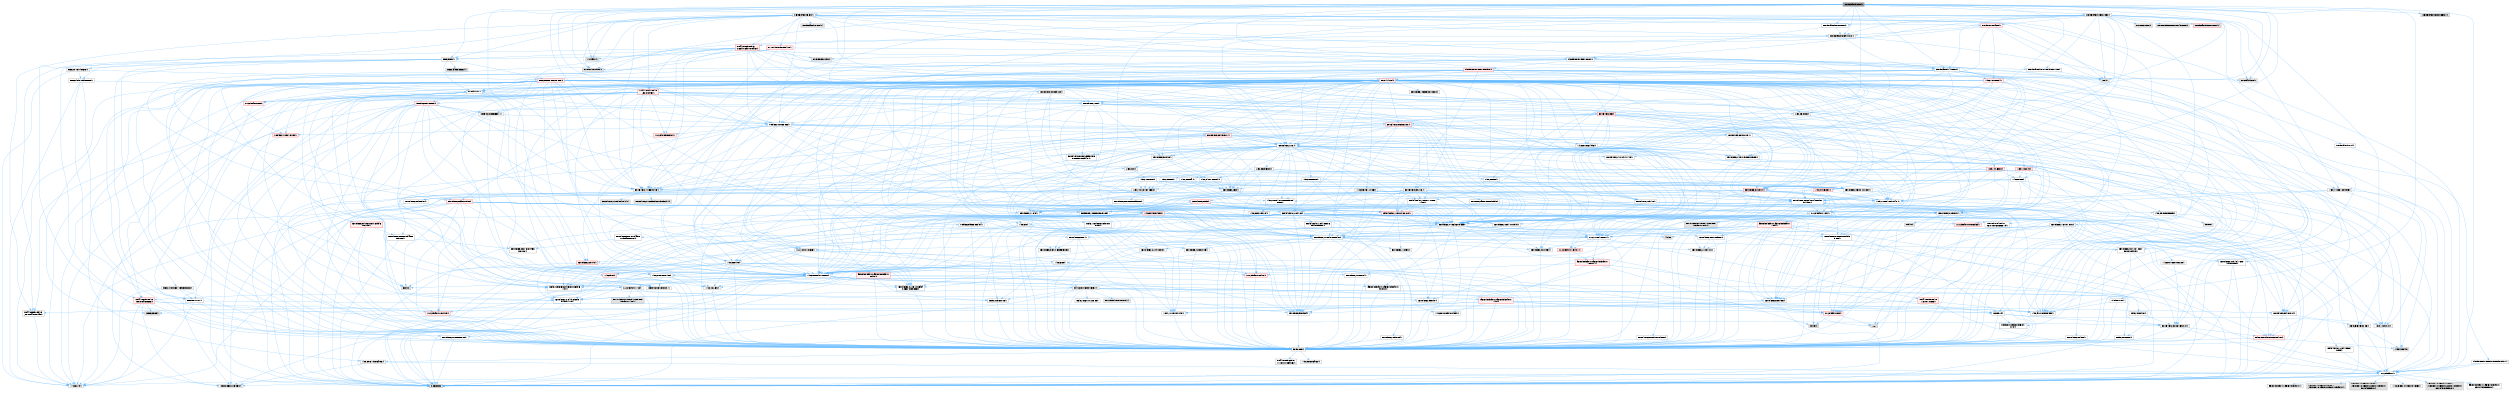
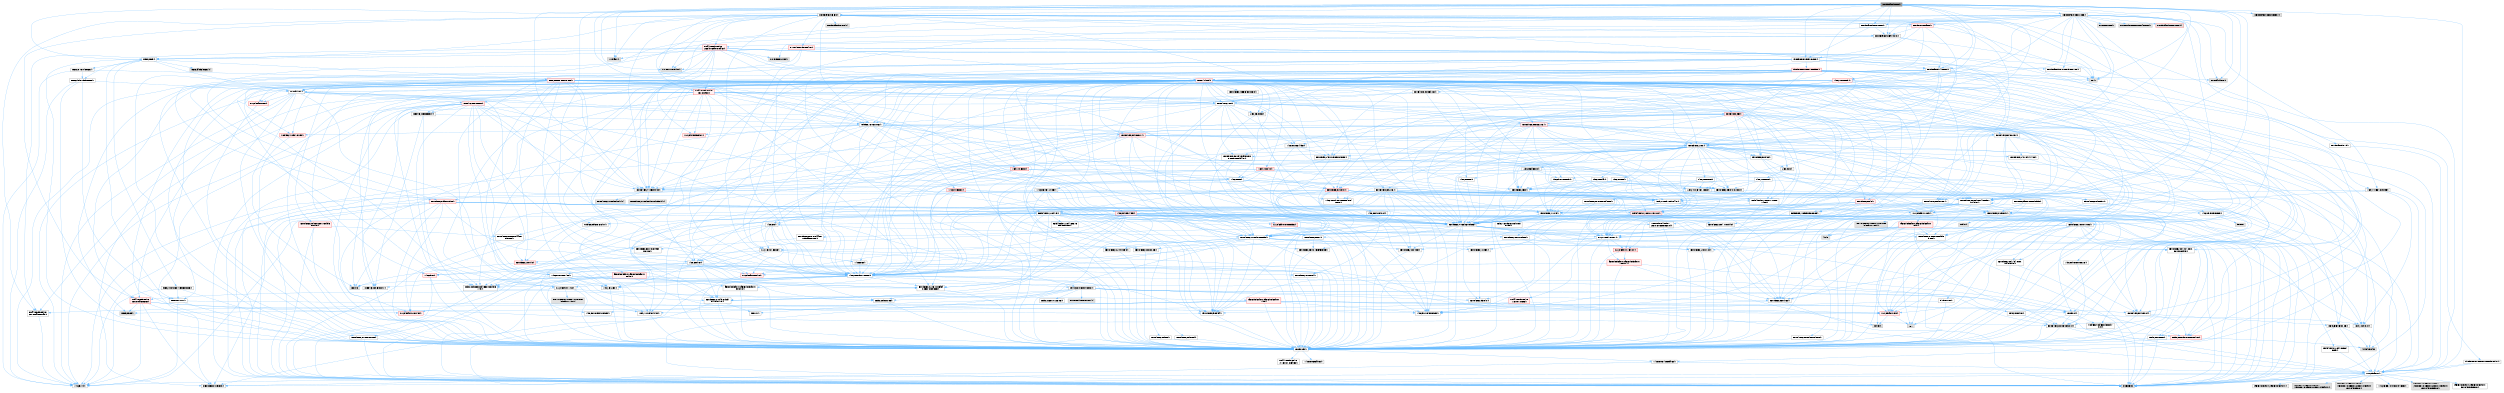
(1646, 202) -> (1935, 202)
none -> (755, 313)
